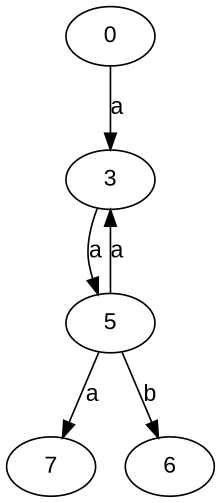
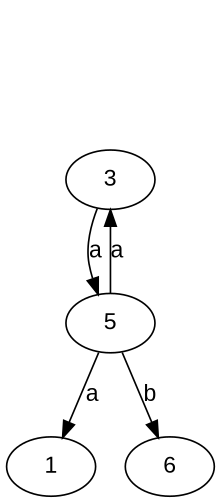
(110, 36) -> none
(51, 467) -> (51, 467)
